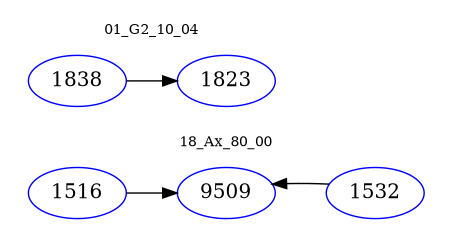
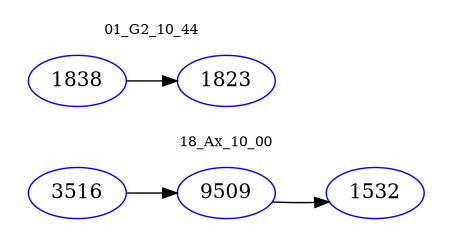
(152, 31) -> (152, 31)
(226, 143) -> (226, 143)
(308, 184) -> (293, 203)
(77, 193) -> (77, 193)
